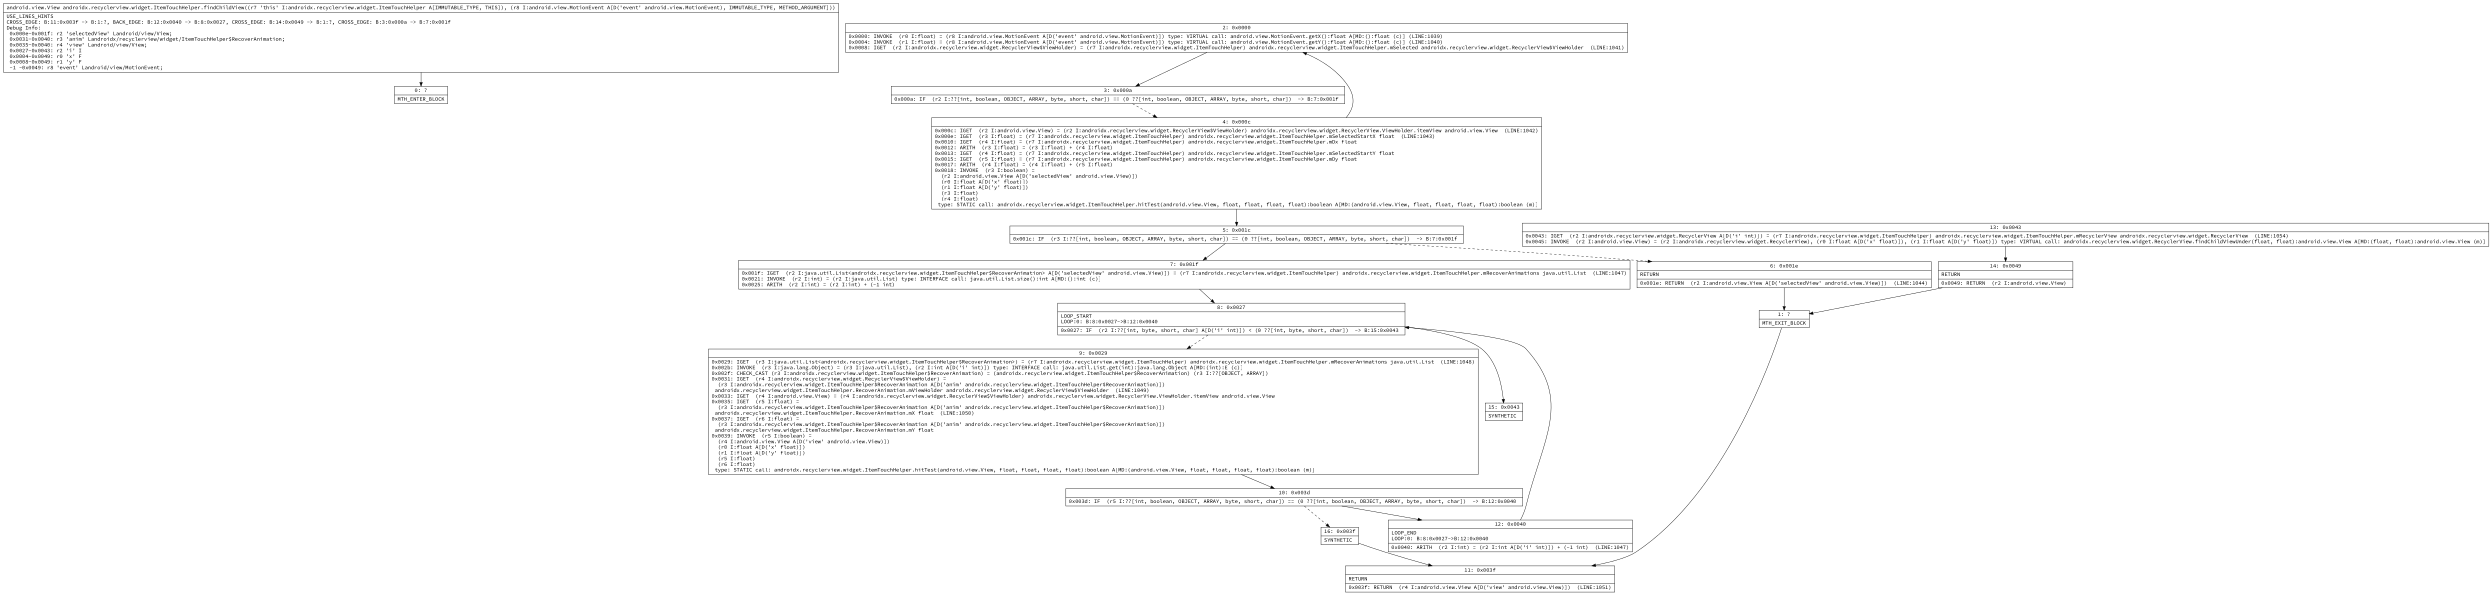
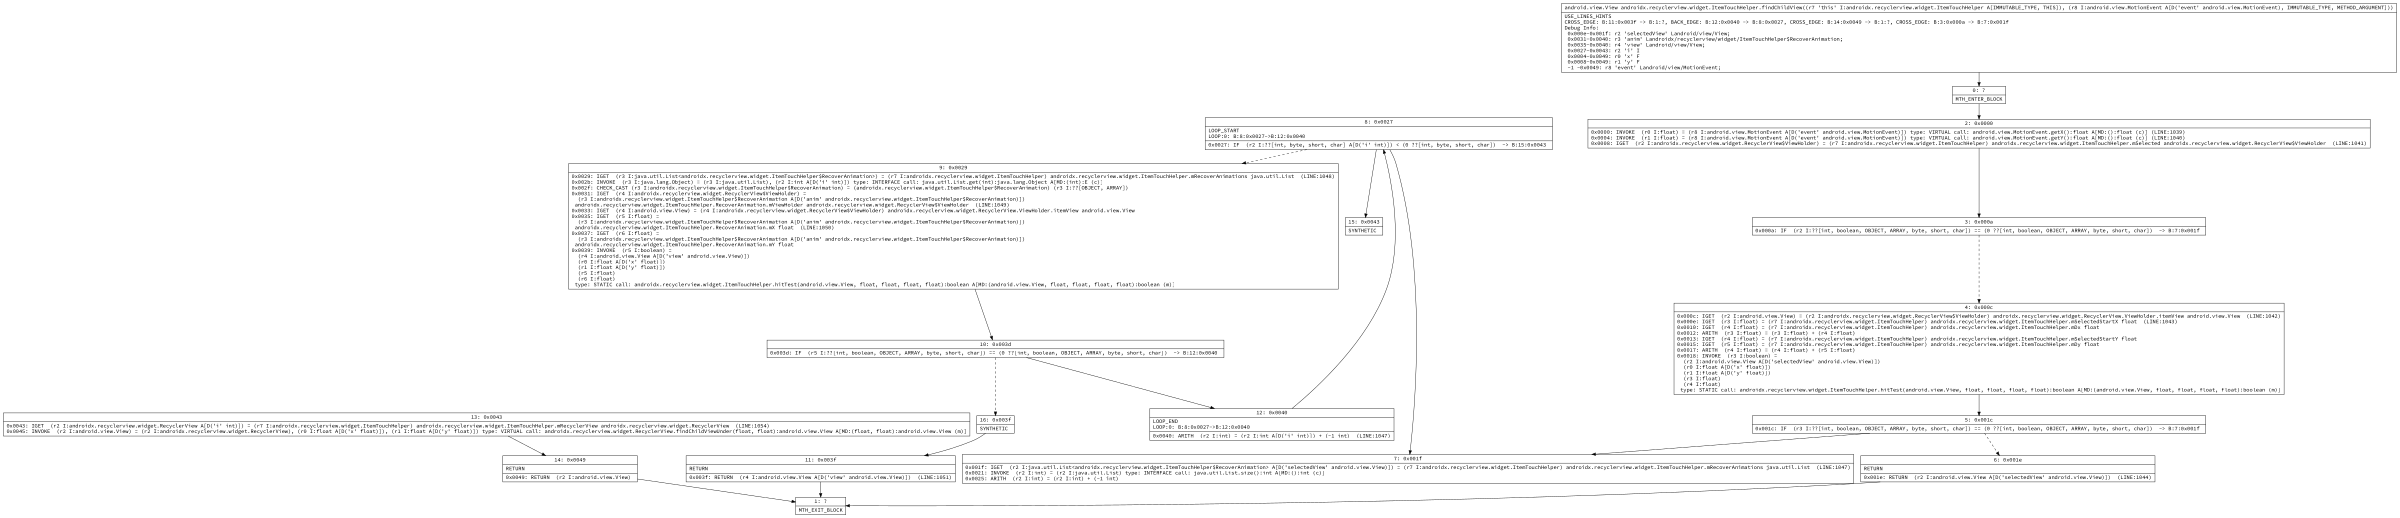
(1342, 79) -> (1979, 110)
(1206, 295) -> (1416, 299)
(1714, 469) -> (821, 488)
